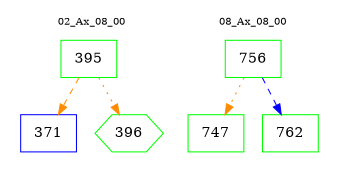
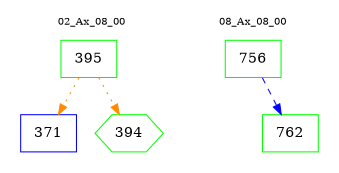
(71, 92) -> (71, 92)
(129, 133) -> (129, 133)
(216, 133) -> none
